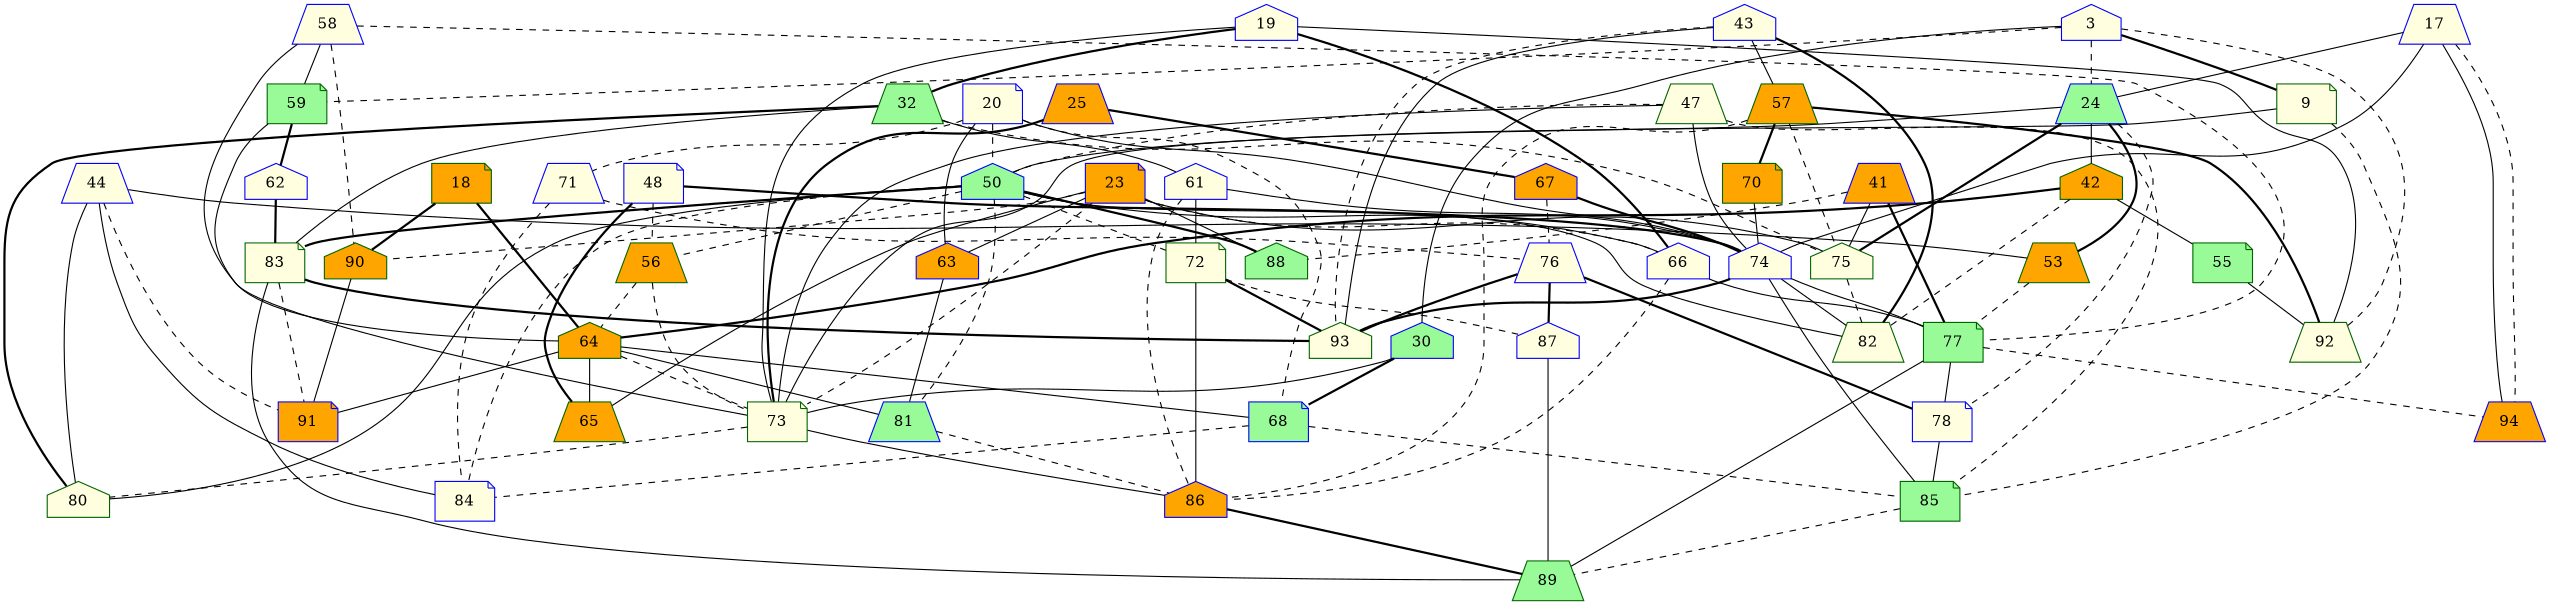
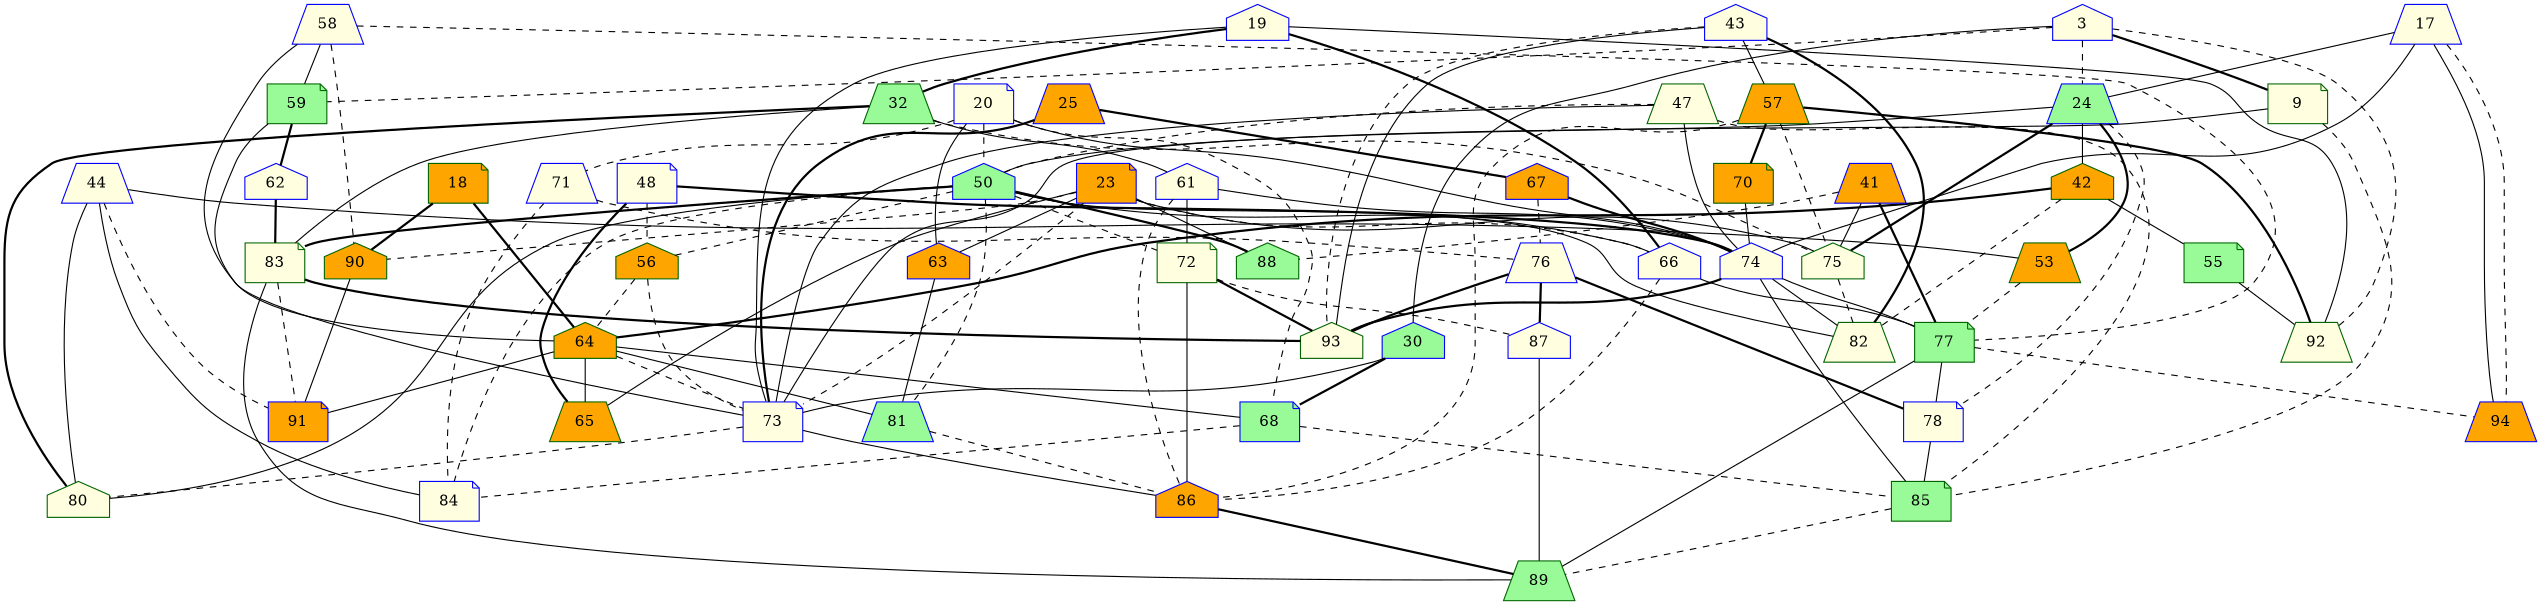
(651, 263) -> (647, 263)
(777, 422) -> (773, 422)
